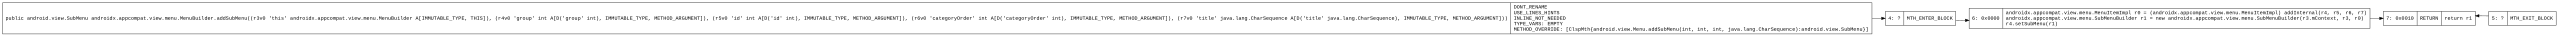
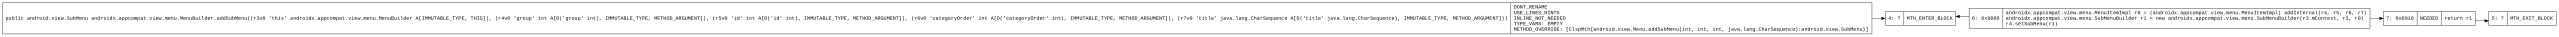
(2484, 16) -> (2480, 21)
(2429, 18) -> (2429, 18)
(1961, 20) -> (1964, 16)
